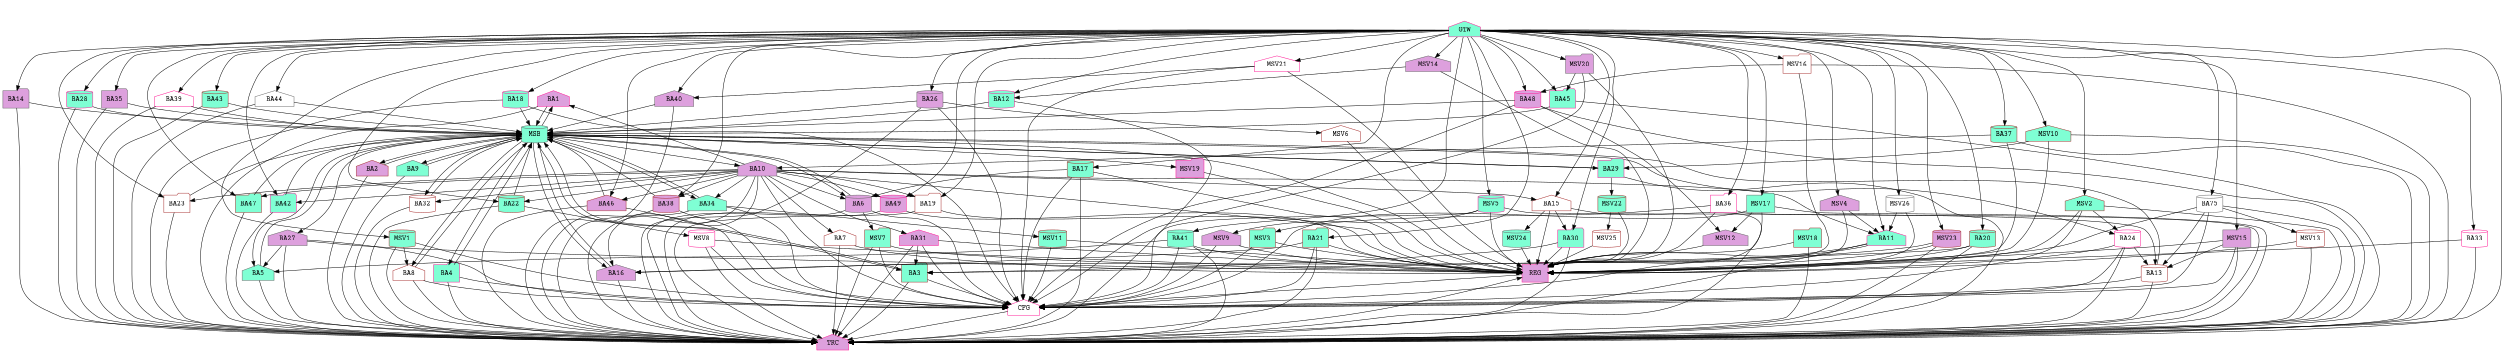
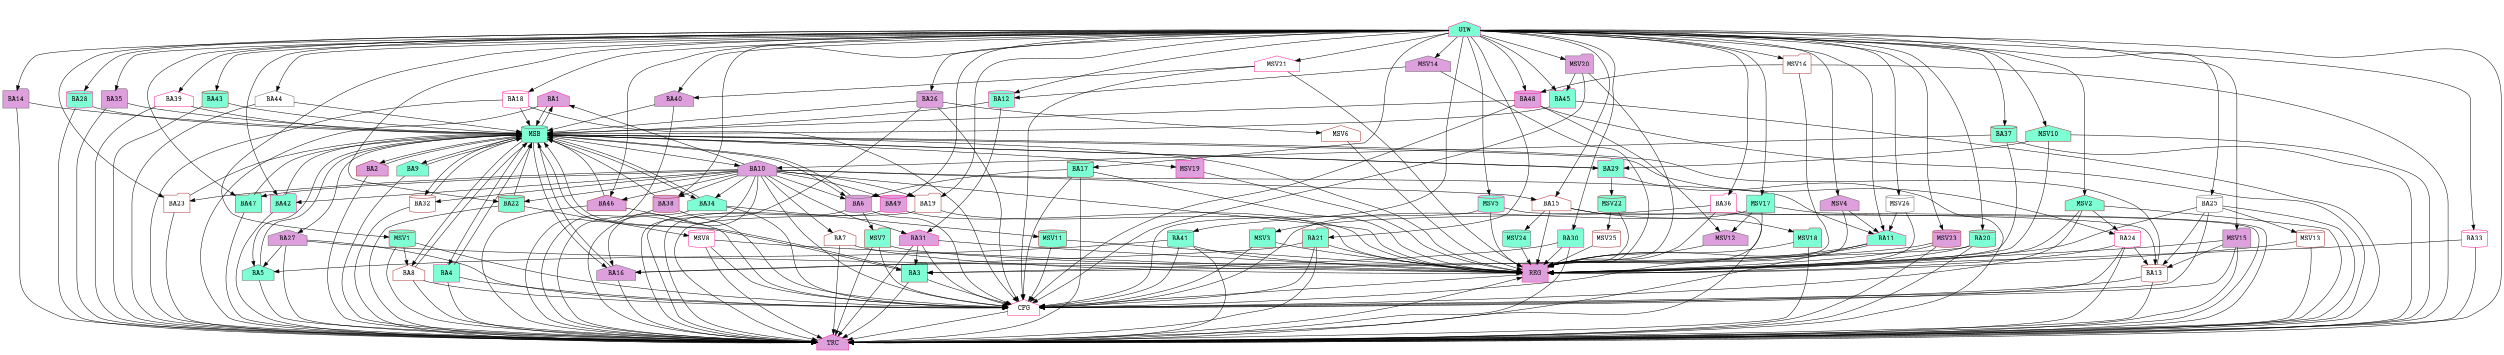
(516, 99) -> (516, 99)
(2210, 204) -> (2210, 204)
(1560, 219) -> (1713, 219)
(1221, 239) -> none
(1109, 280) -> (980, 181)
